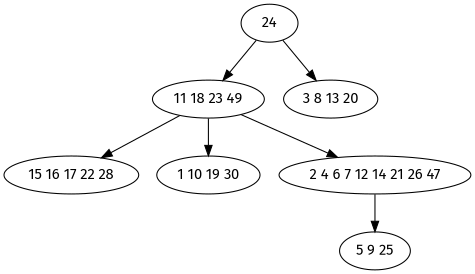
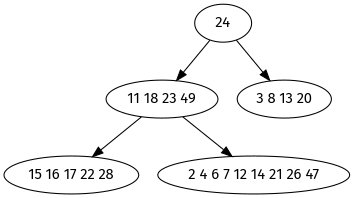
(208, 175) -> none
(375, 251) -> none
